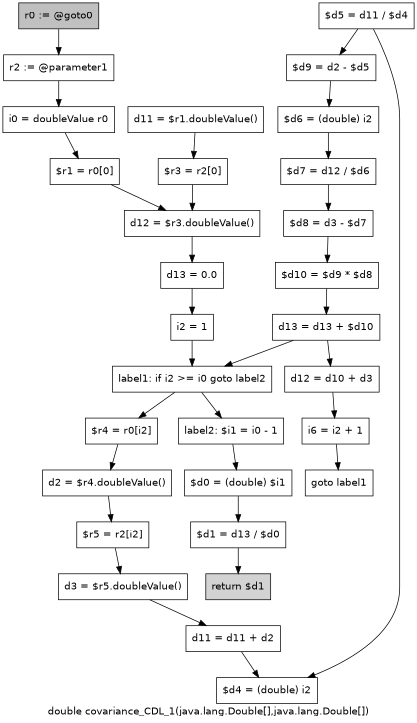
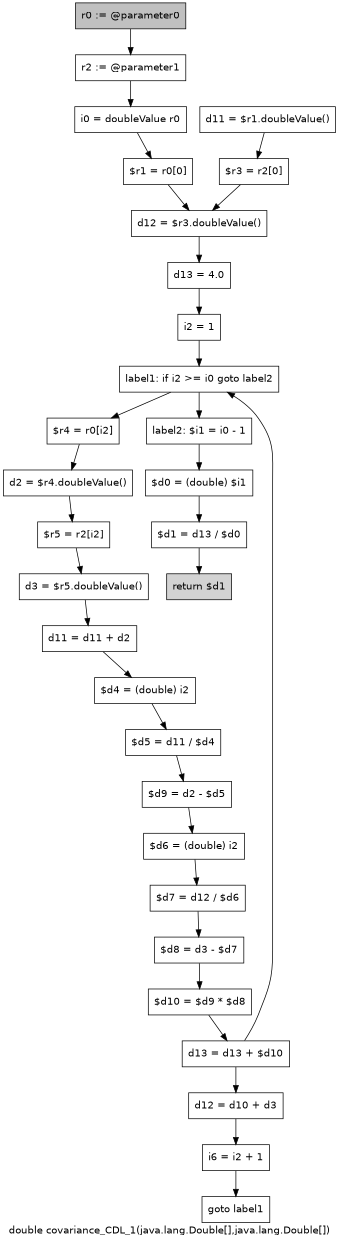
(59, 16) -> (131, 16)
(192, 275) -> (199, 275)
(400, 371) -> (157, 713)
